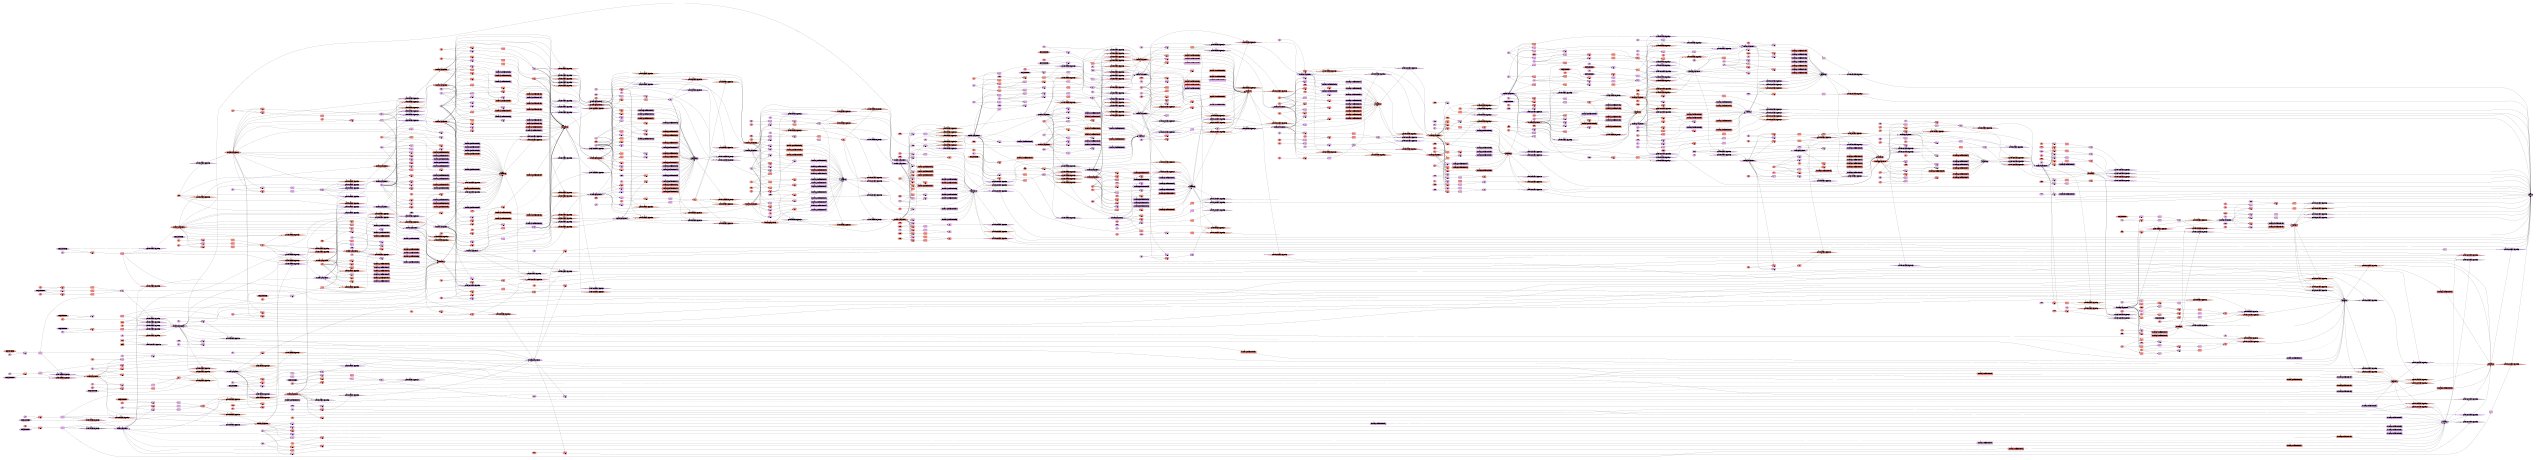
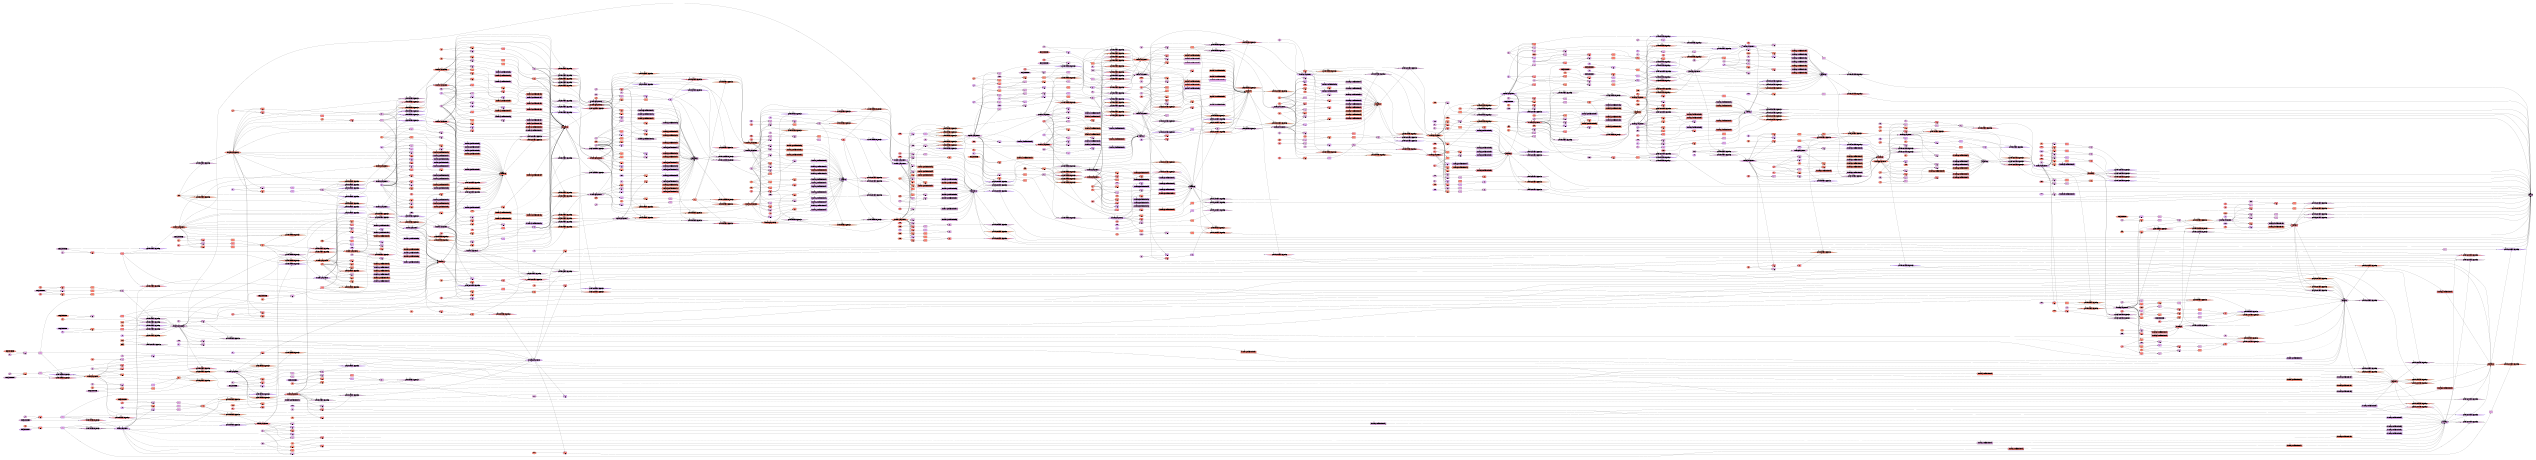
(646, 139) -> (646, 139)
